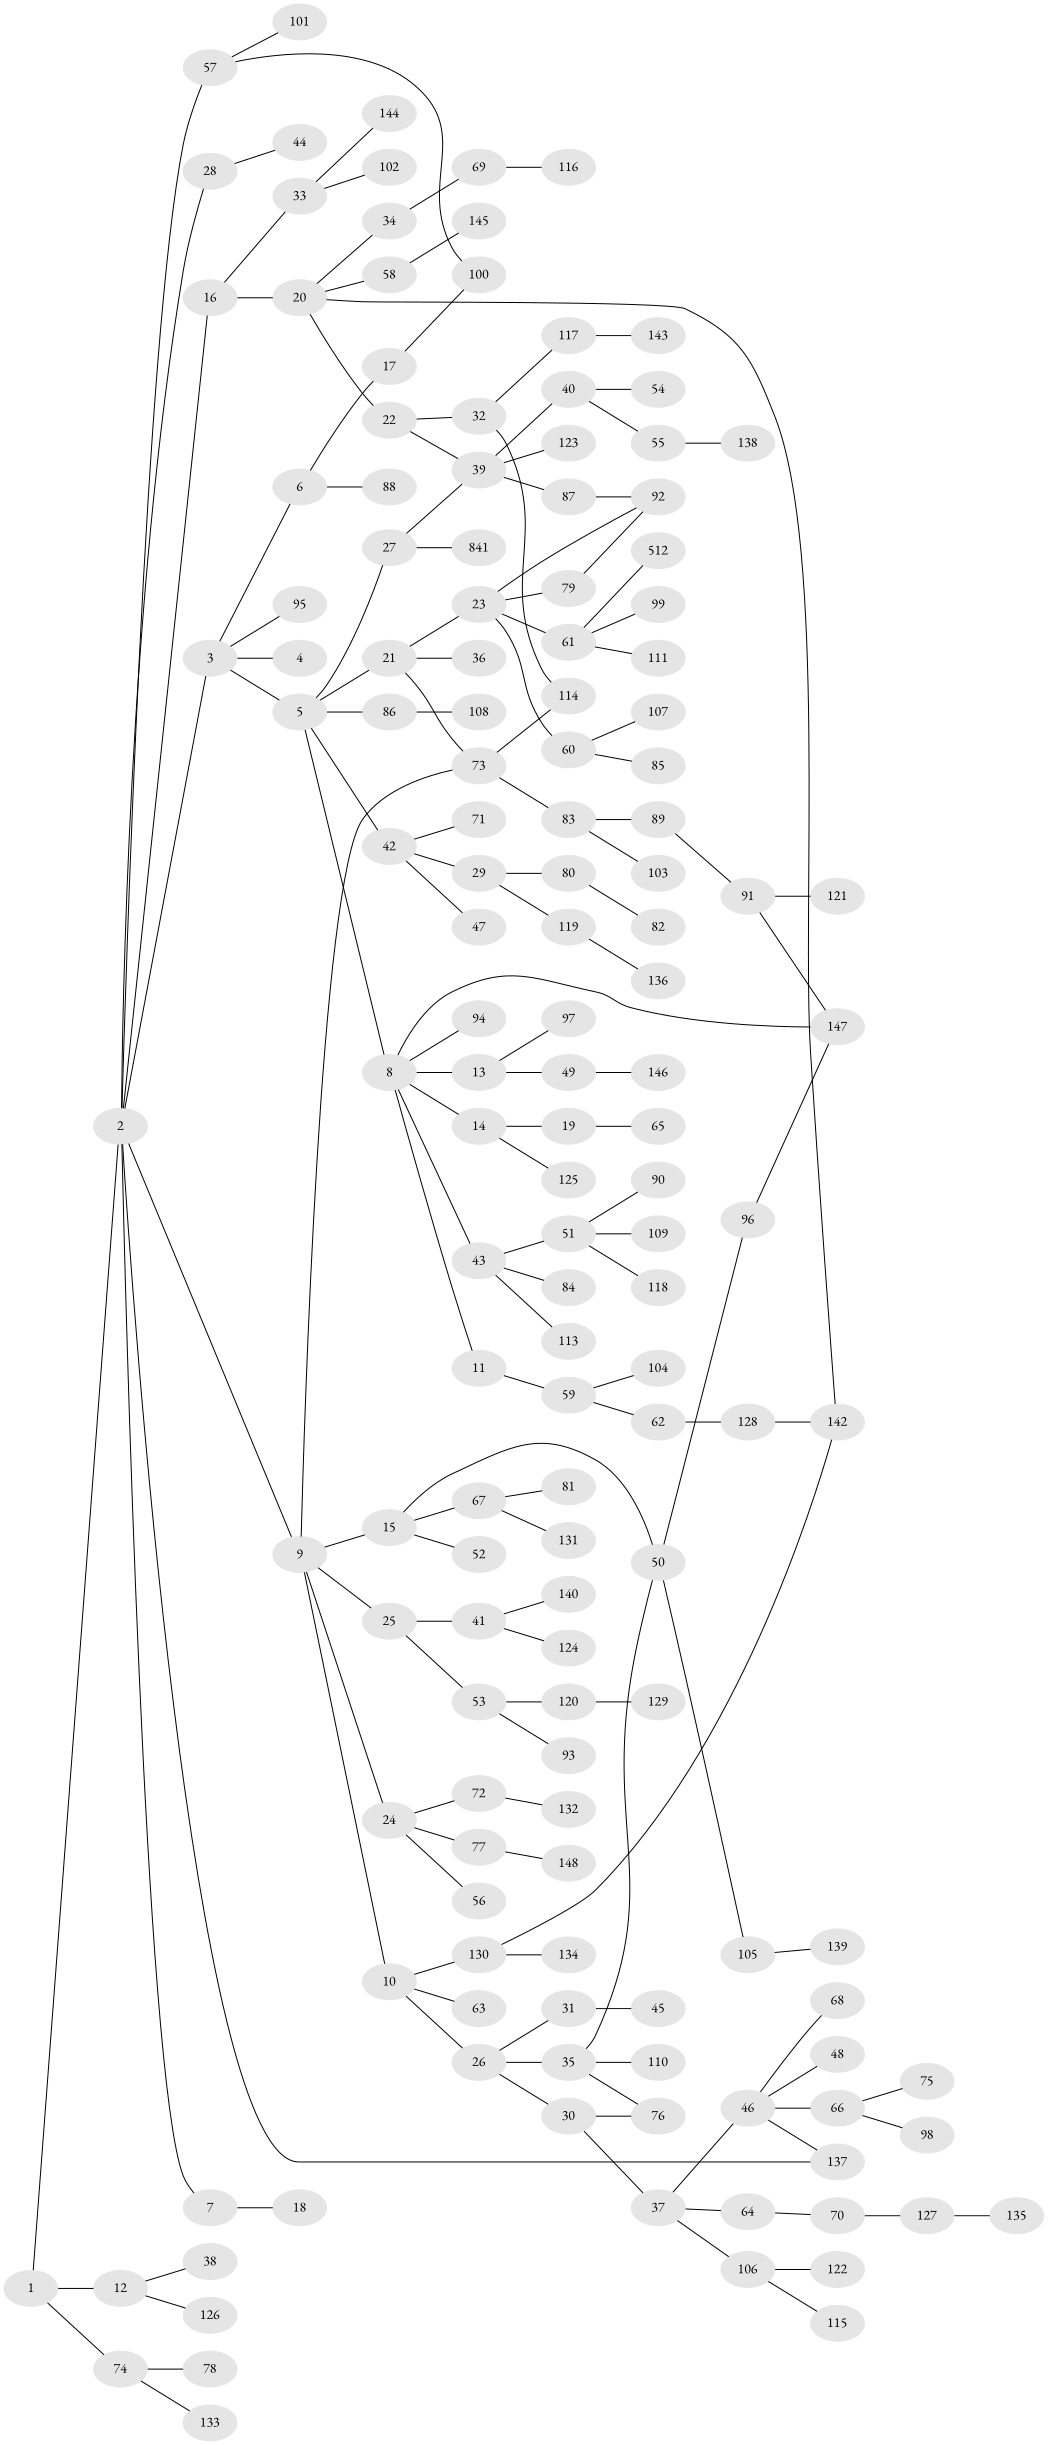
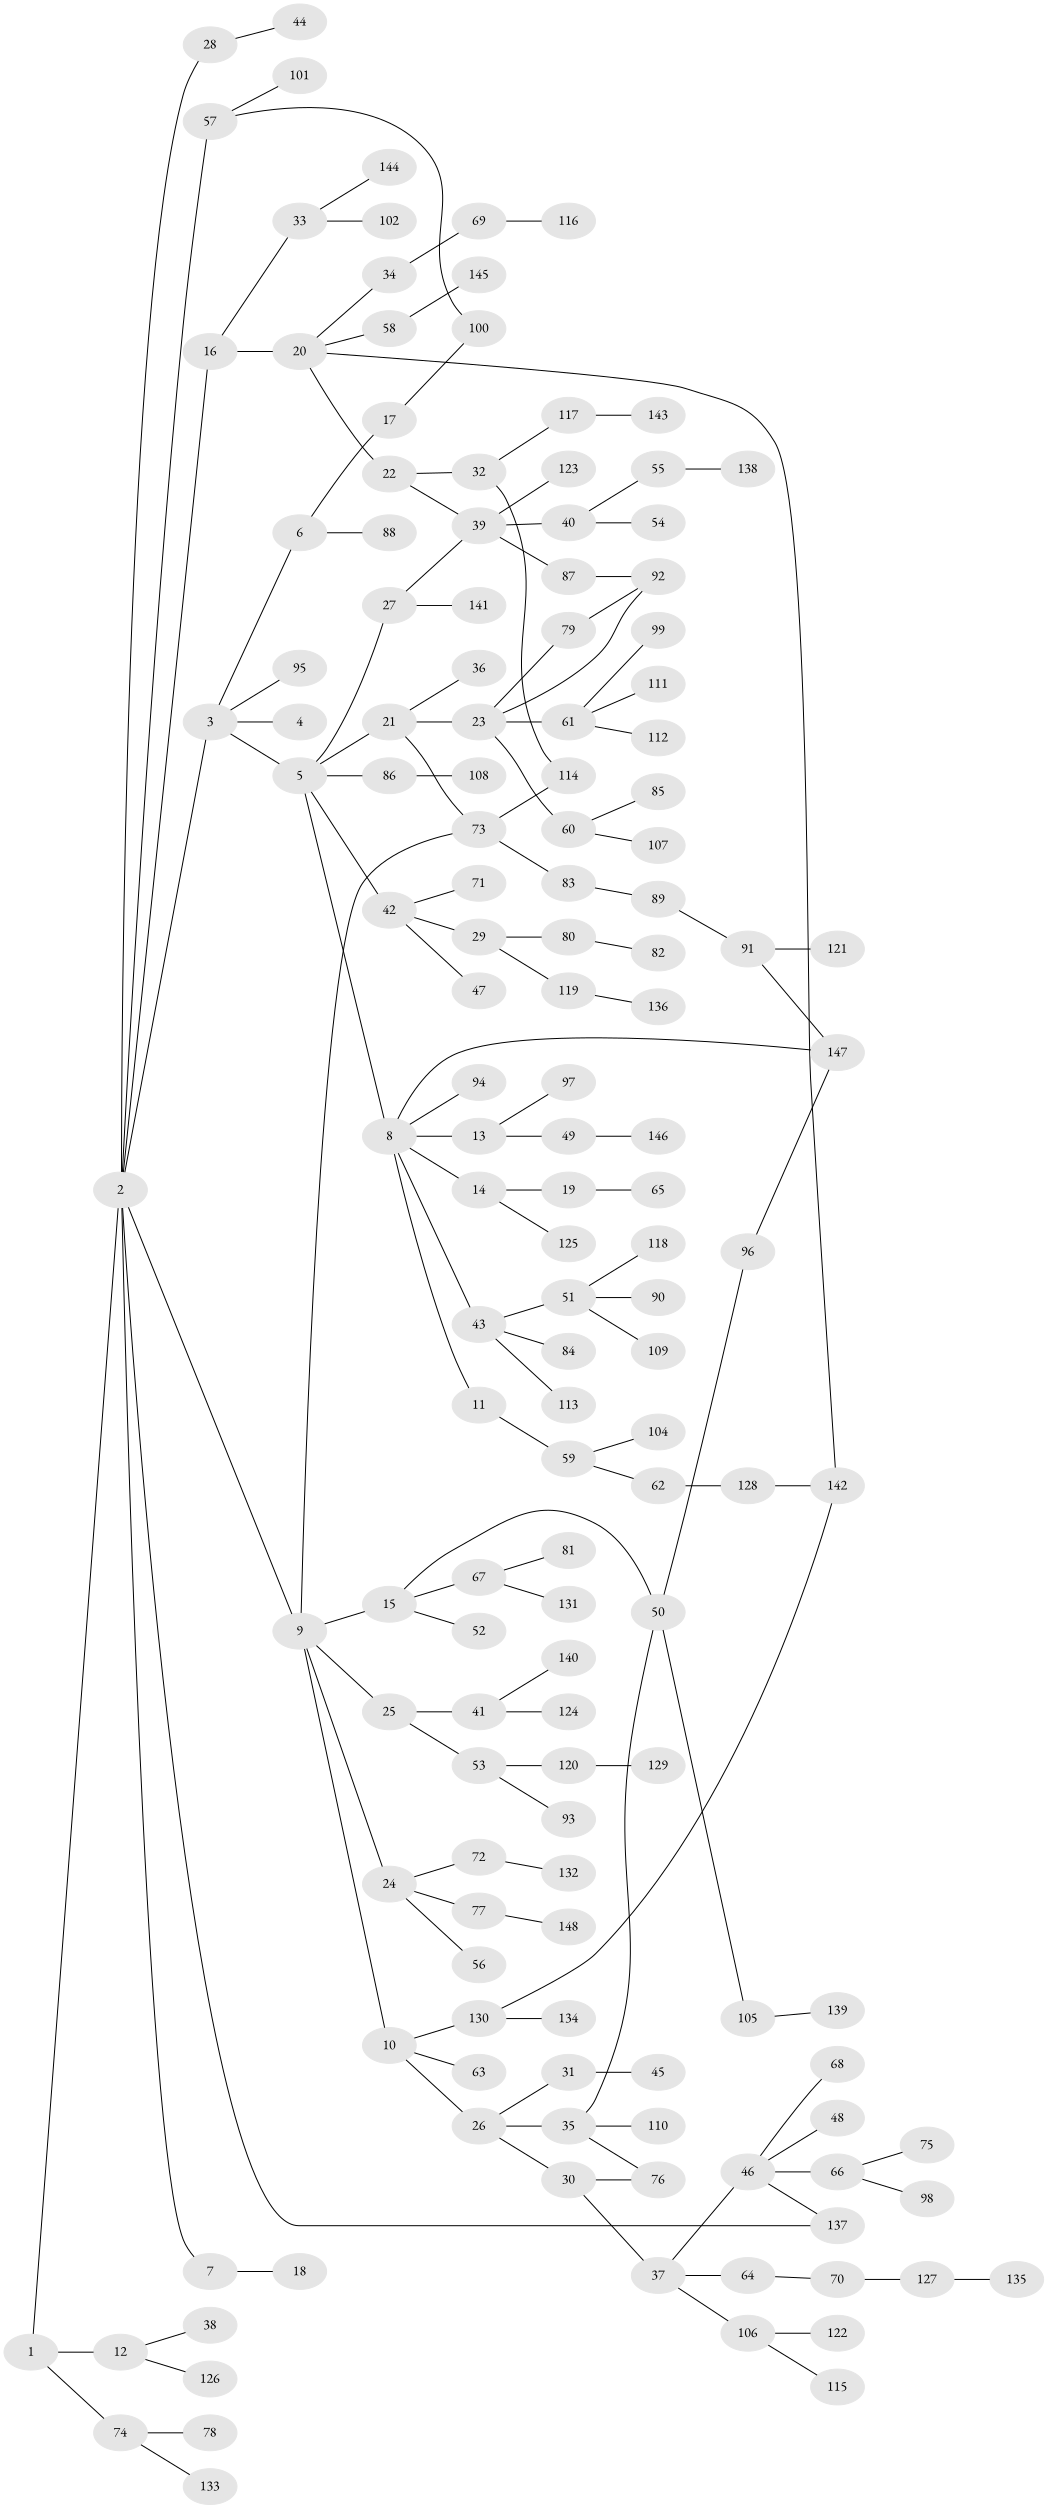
(479, 548) -> (479, 605)
(658, 551) -> (658, 738)
(658, 873) -> none
